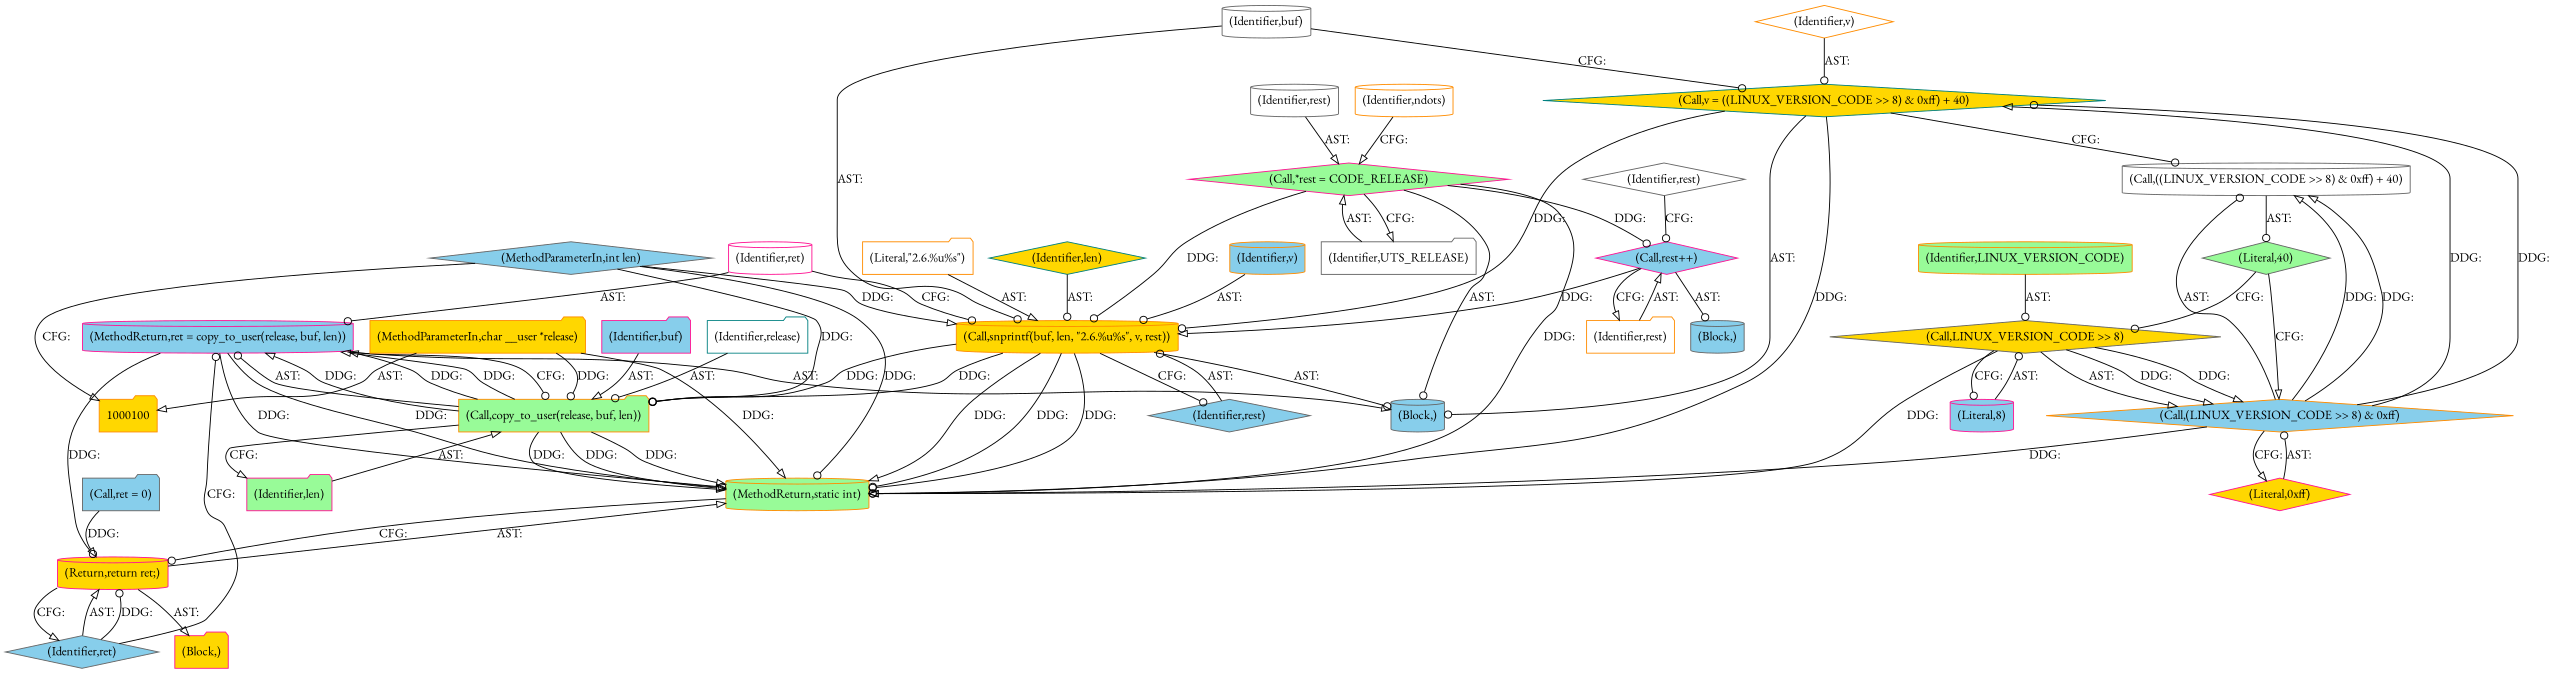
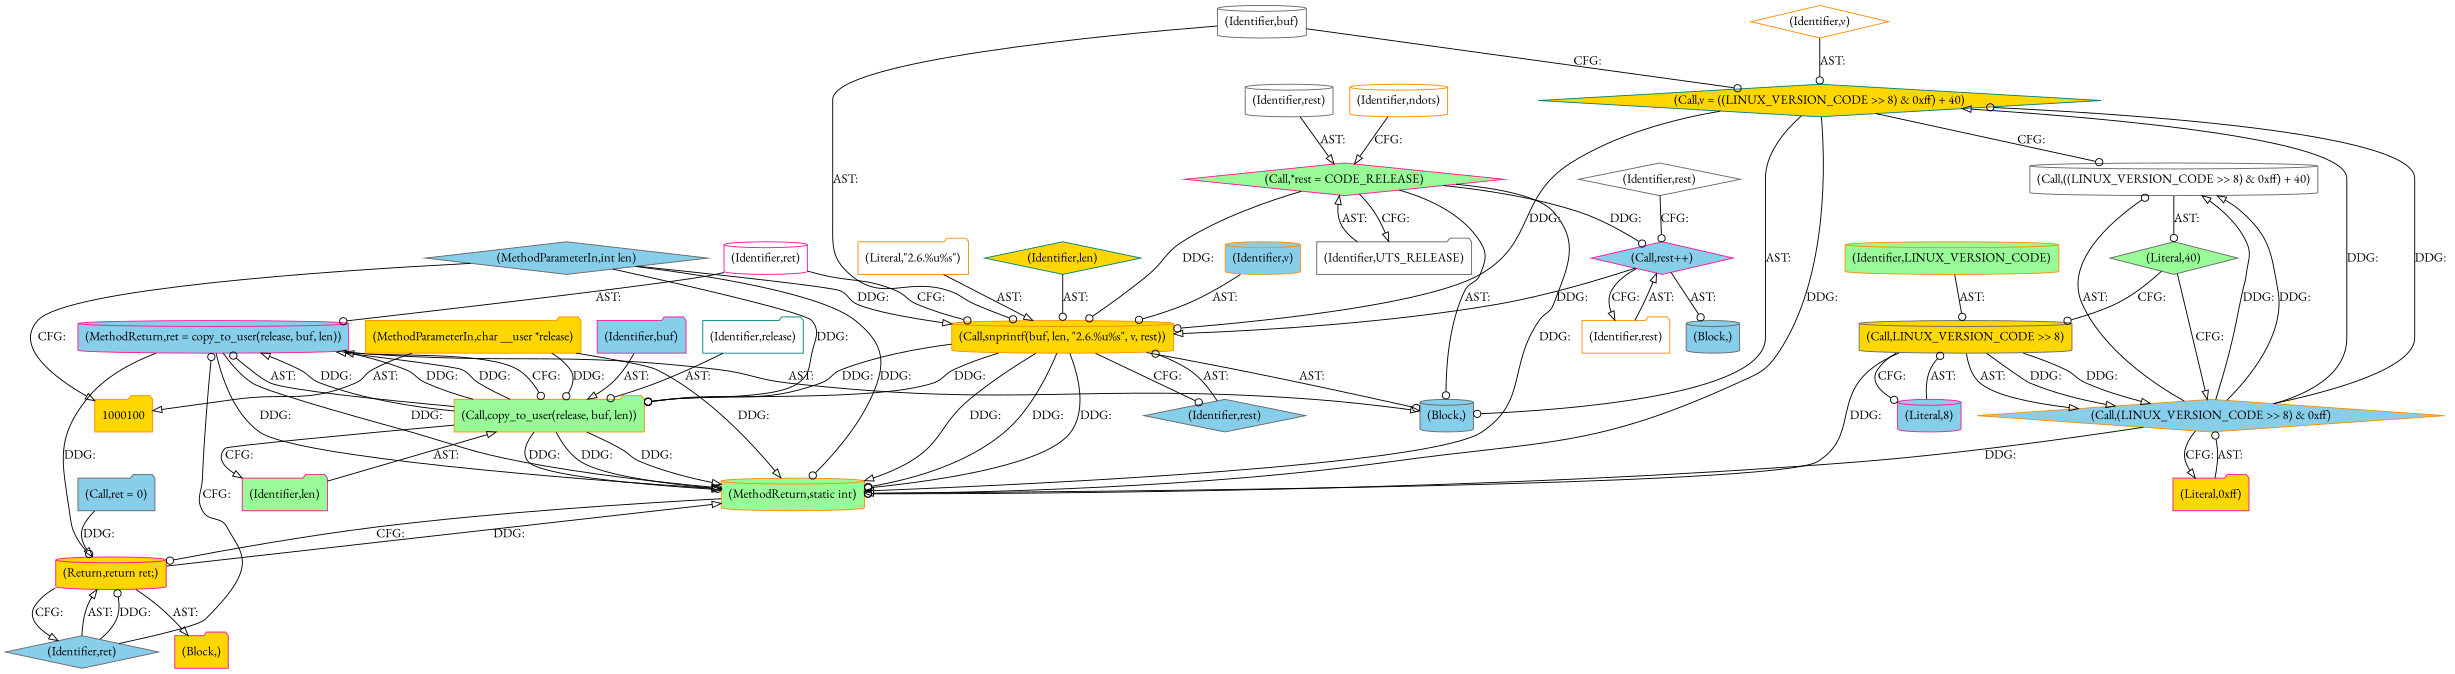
(2025, 337) -> (1966, 337)
(2280, 494) -> (2211, 494)
(511, 534) -> (511, 534)
